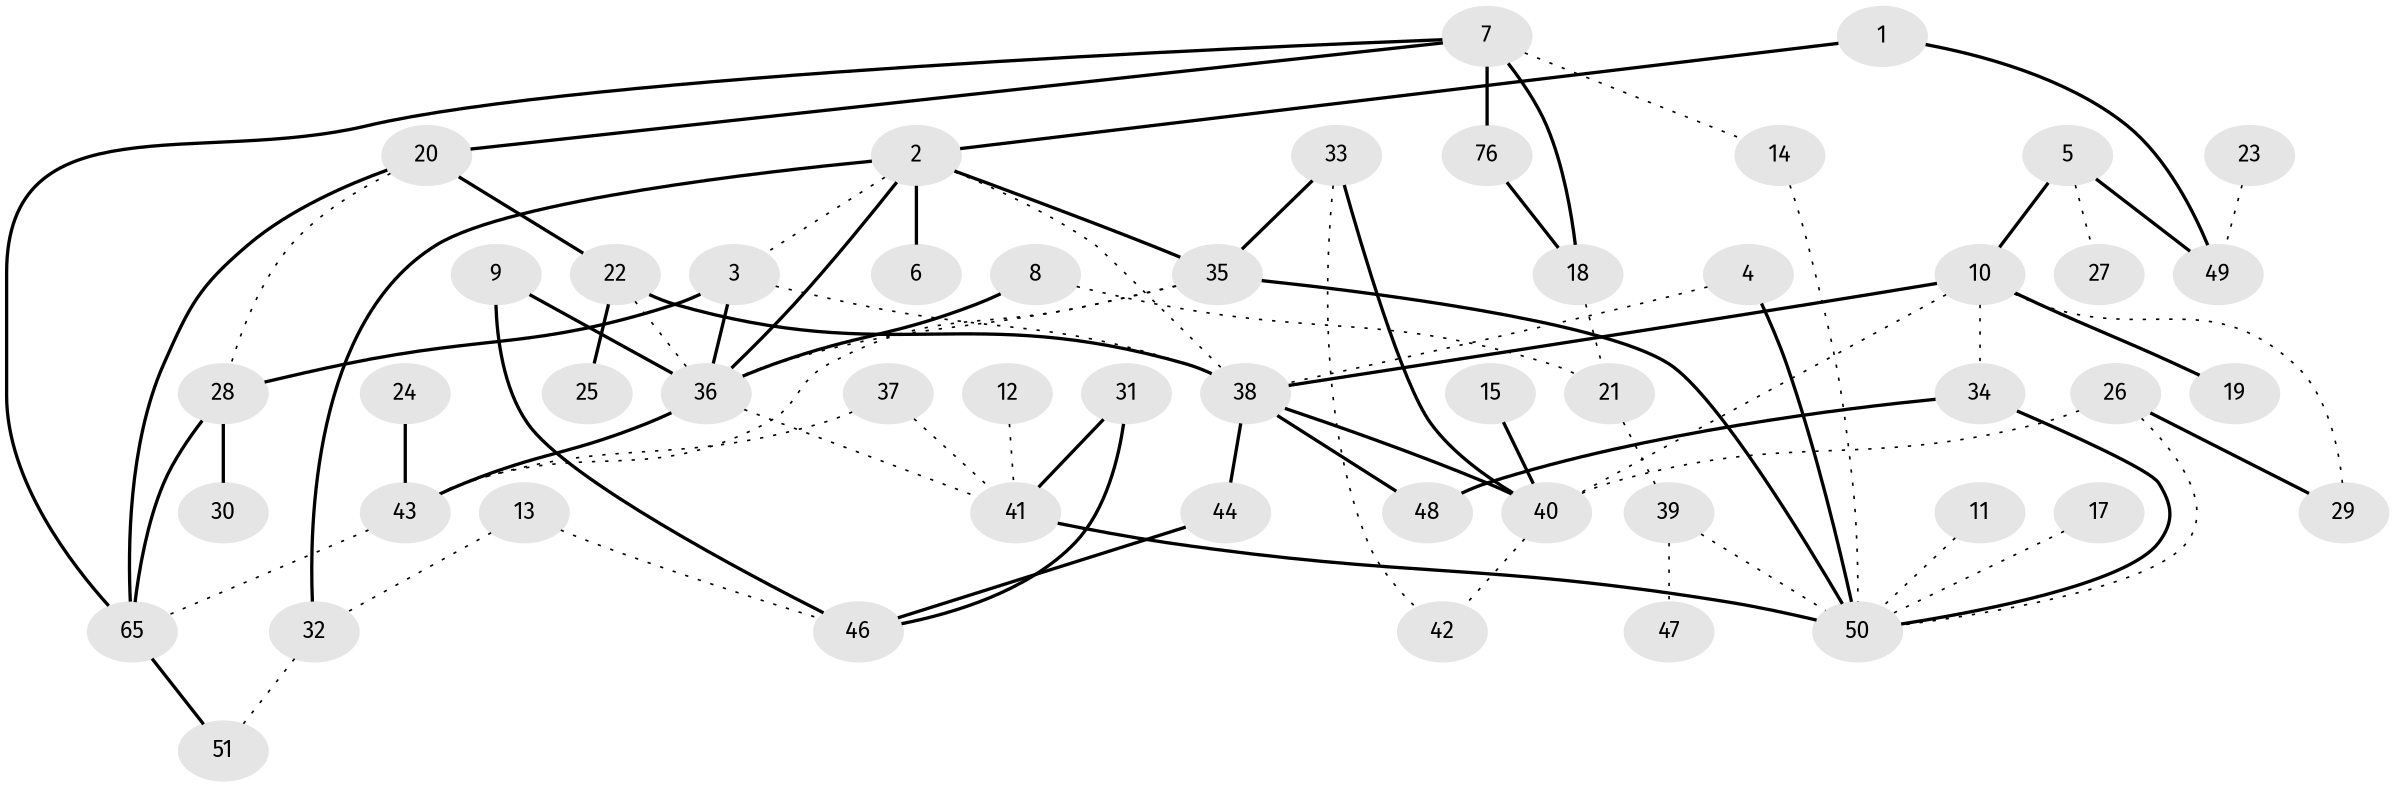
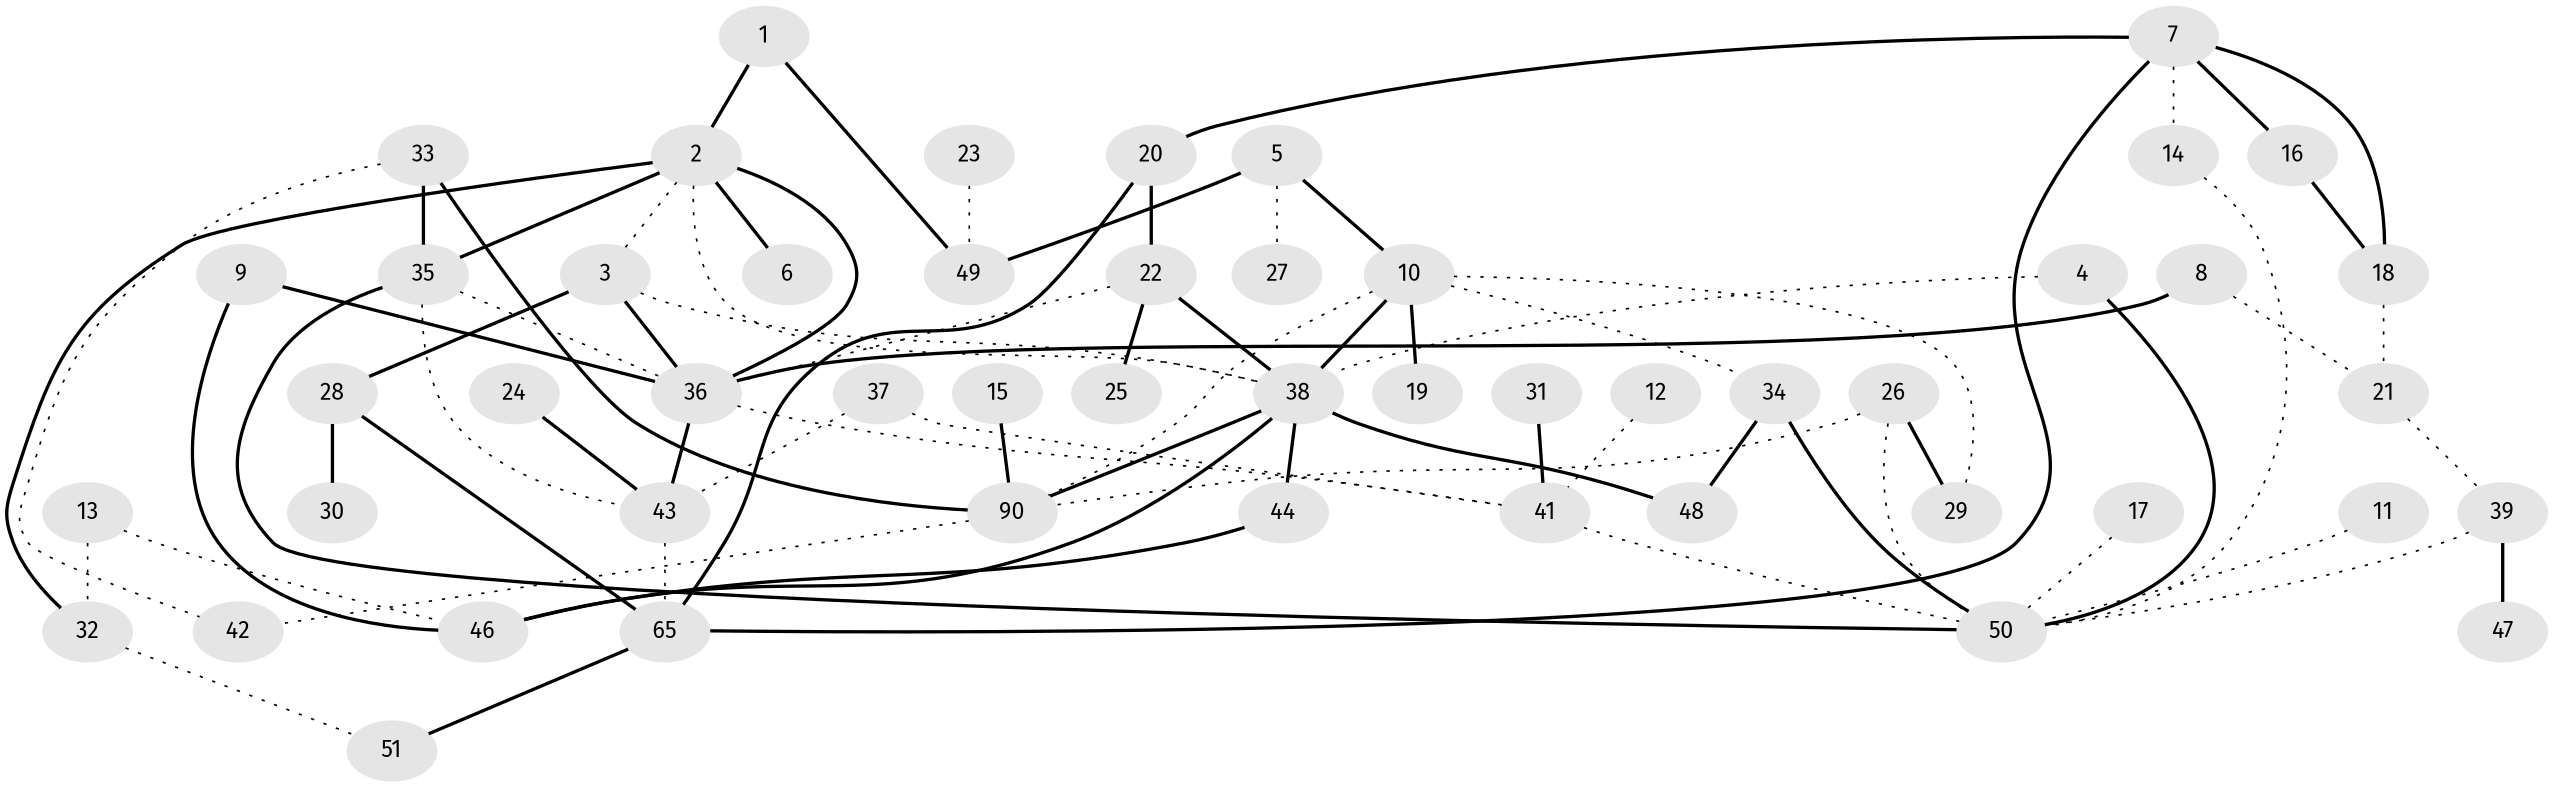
(1487, 155) -> (2293, 155)
(288, 249) -> none
(1547, 513) -> (1012, 513)
(1063, 553) -> (1033, 555)
(1437, 570) -> (1771, 578)
(1669, 573) -> (2503, 573)
